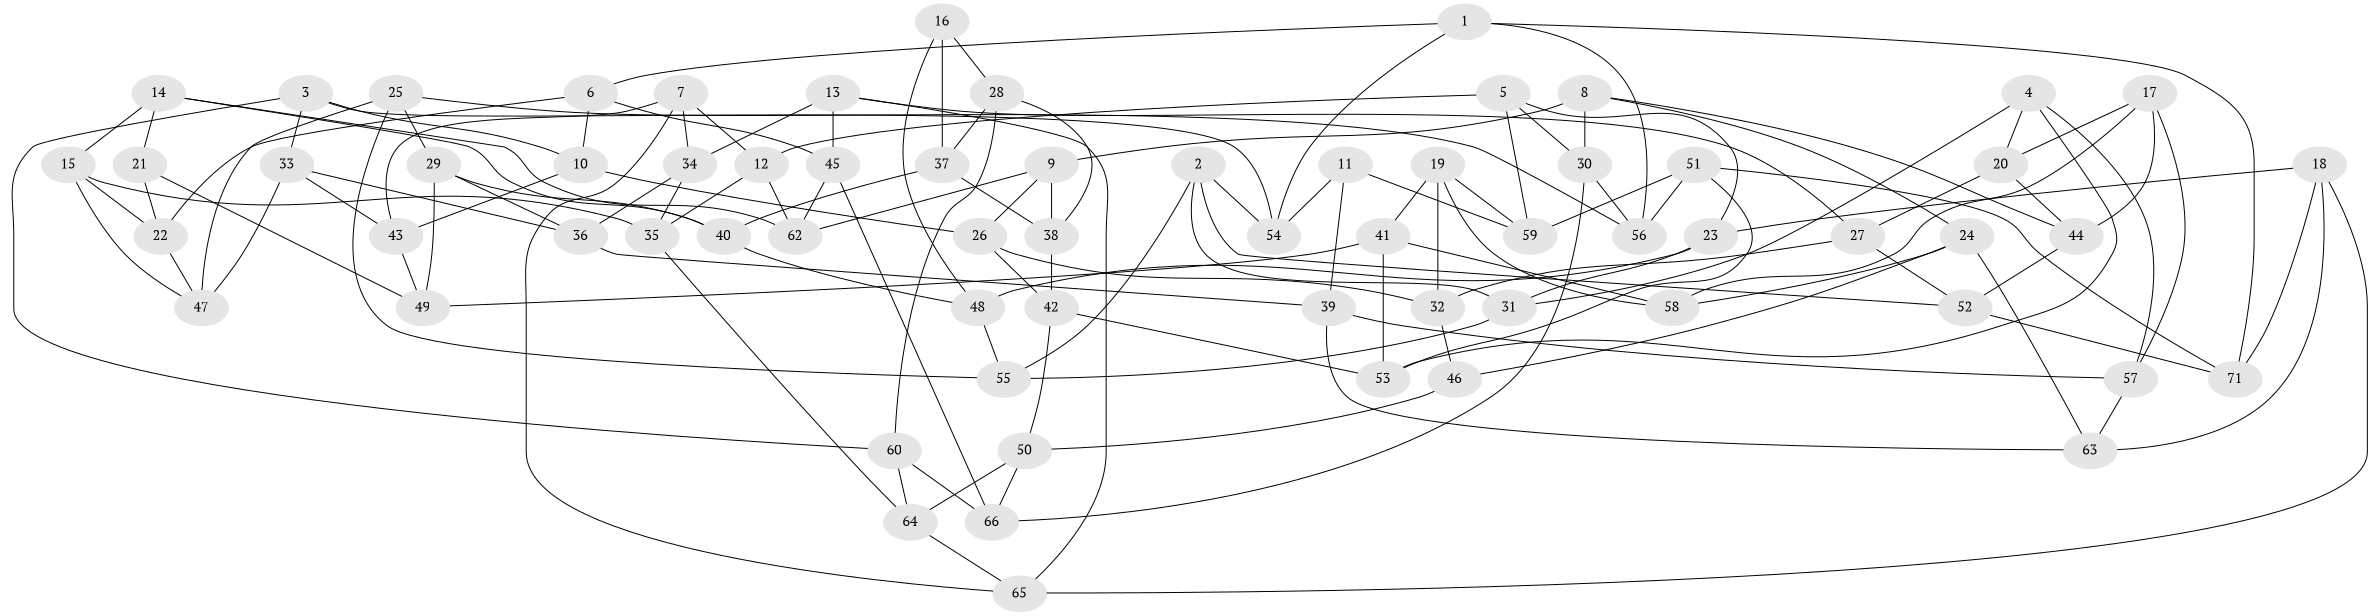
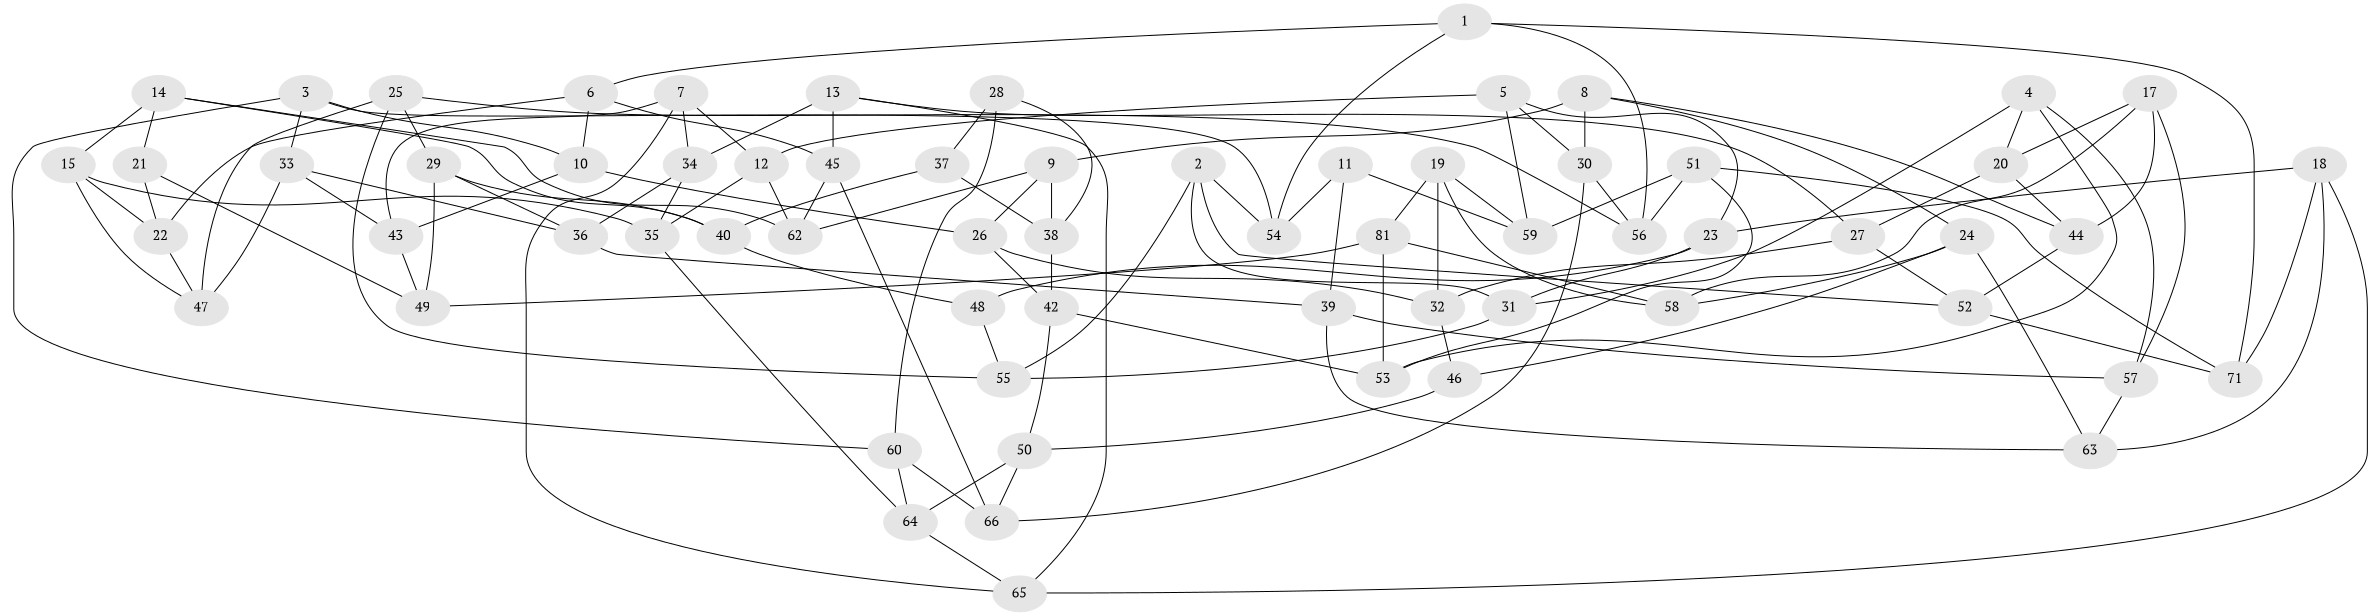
(942, 22) -> none
(1383, 236) -> (1383, 236)
